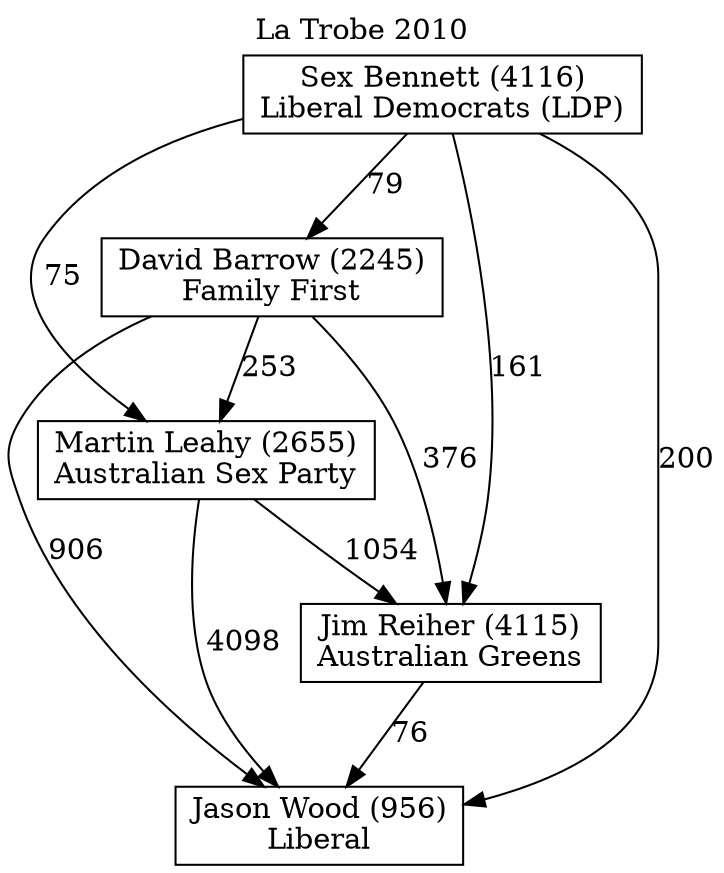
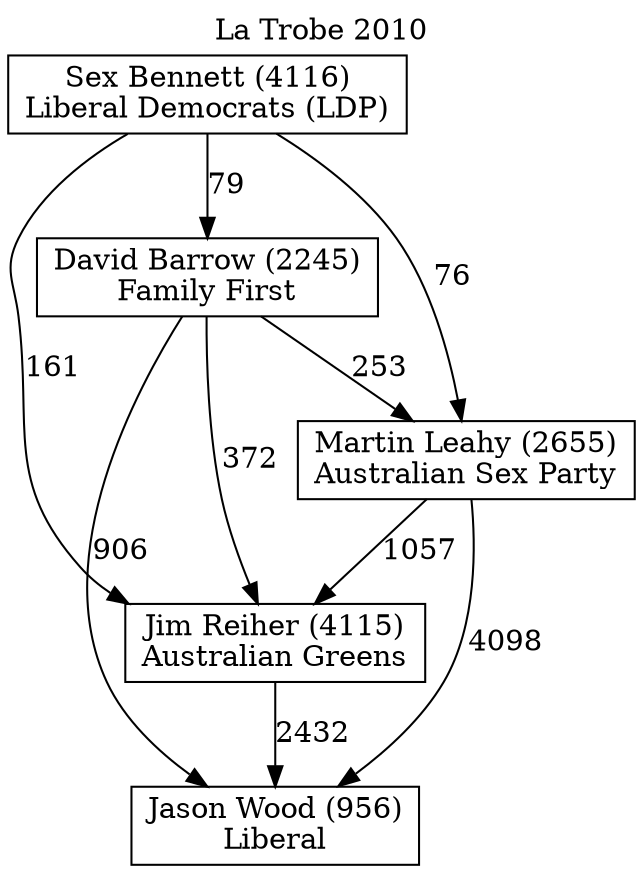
(64, 277) -> (453, 277)
(451, 460) -> (251, 460)
(658, 488) -> none
(382, 552) -> (420, 552)
(411, 734) -> (313, 734)
